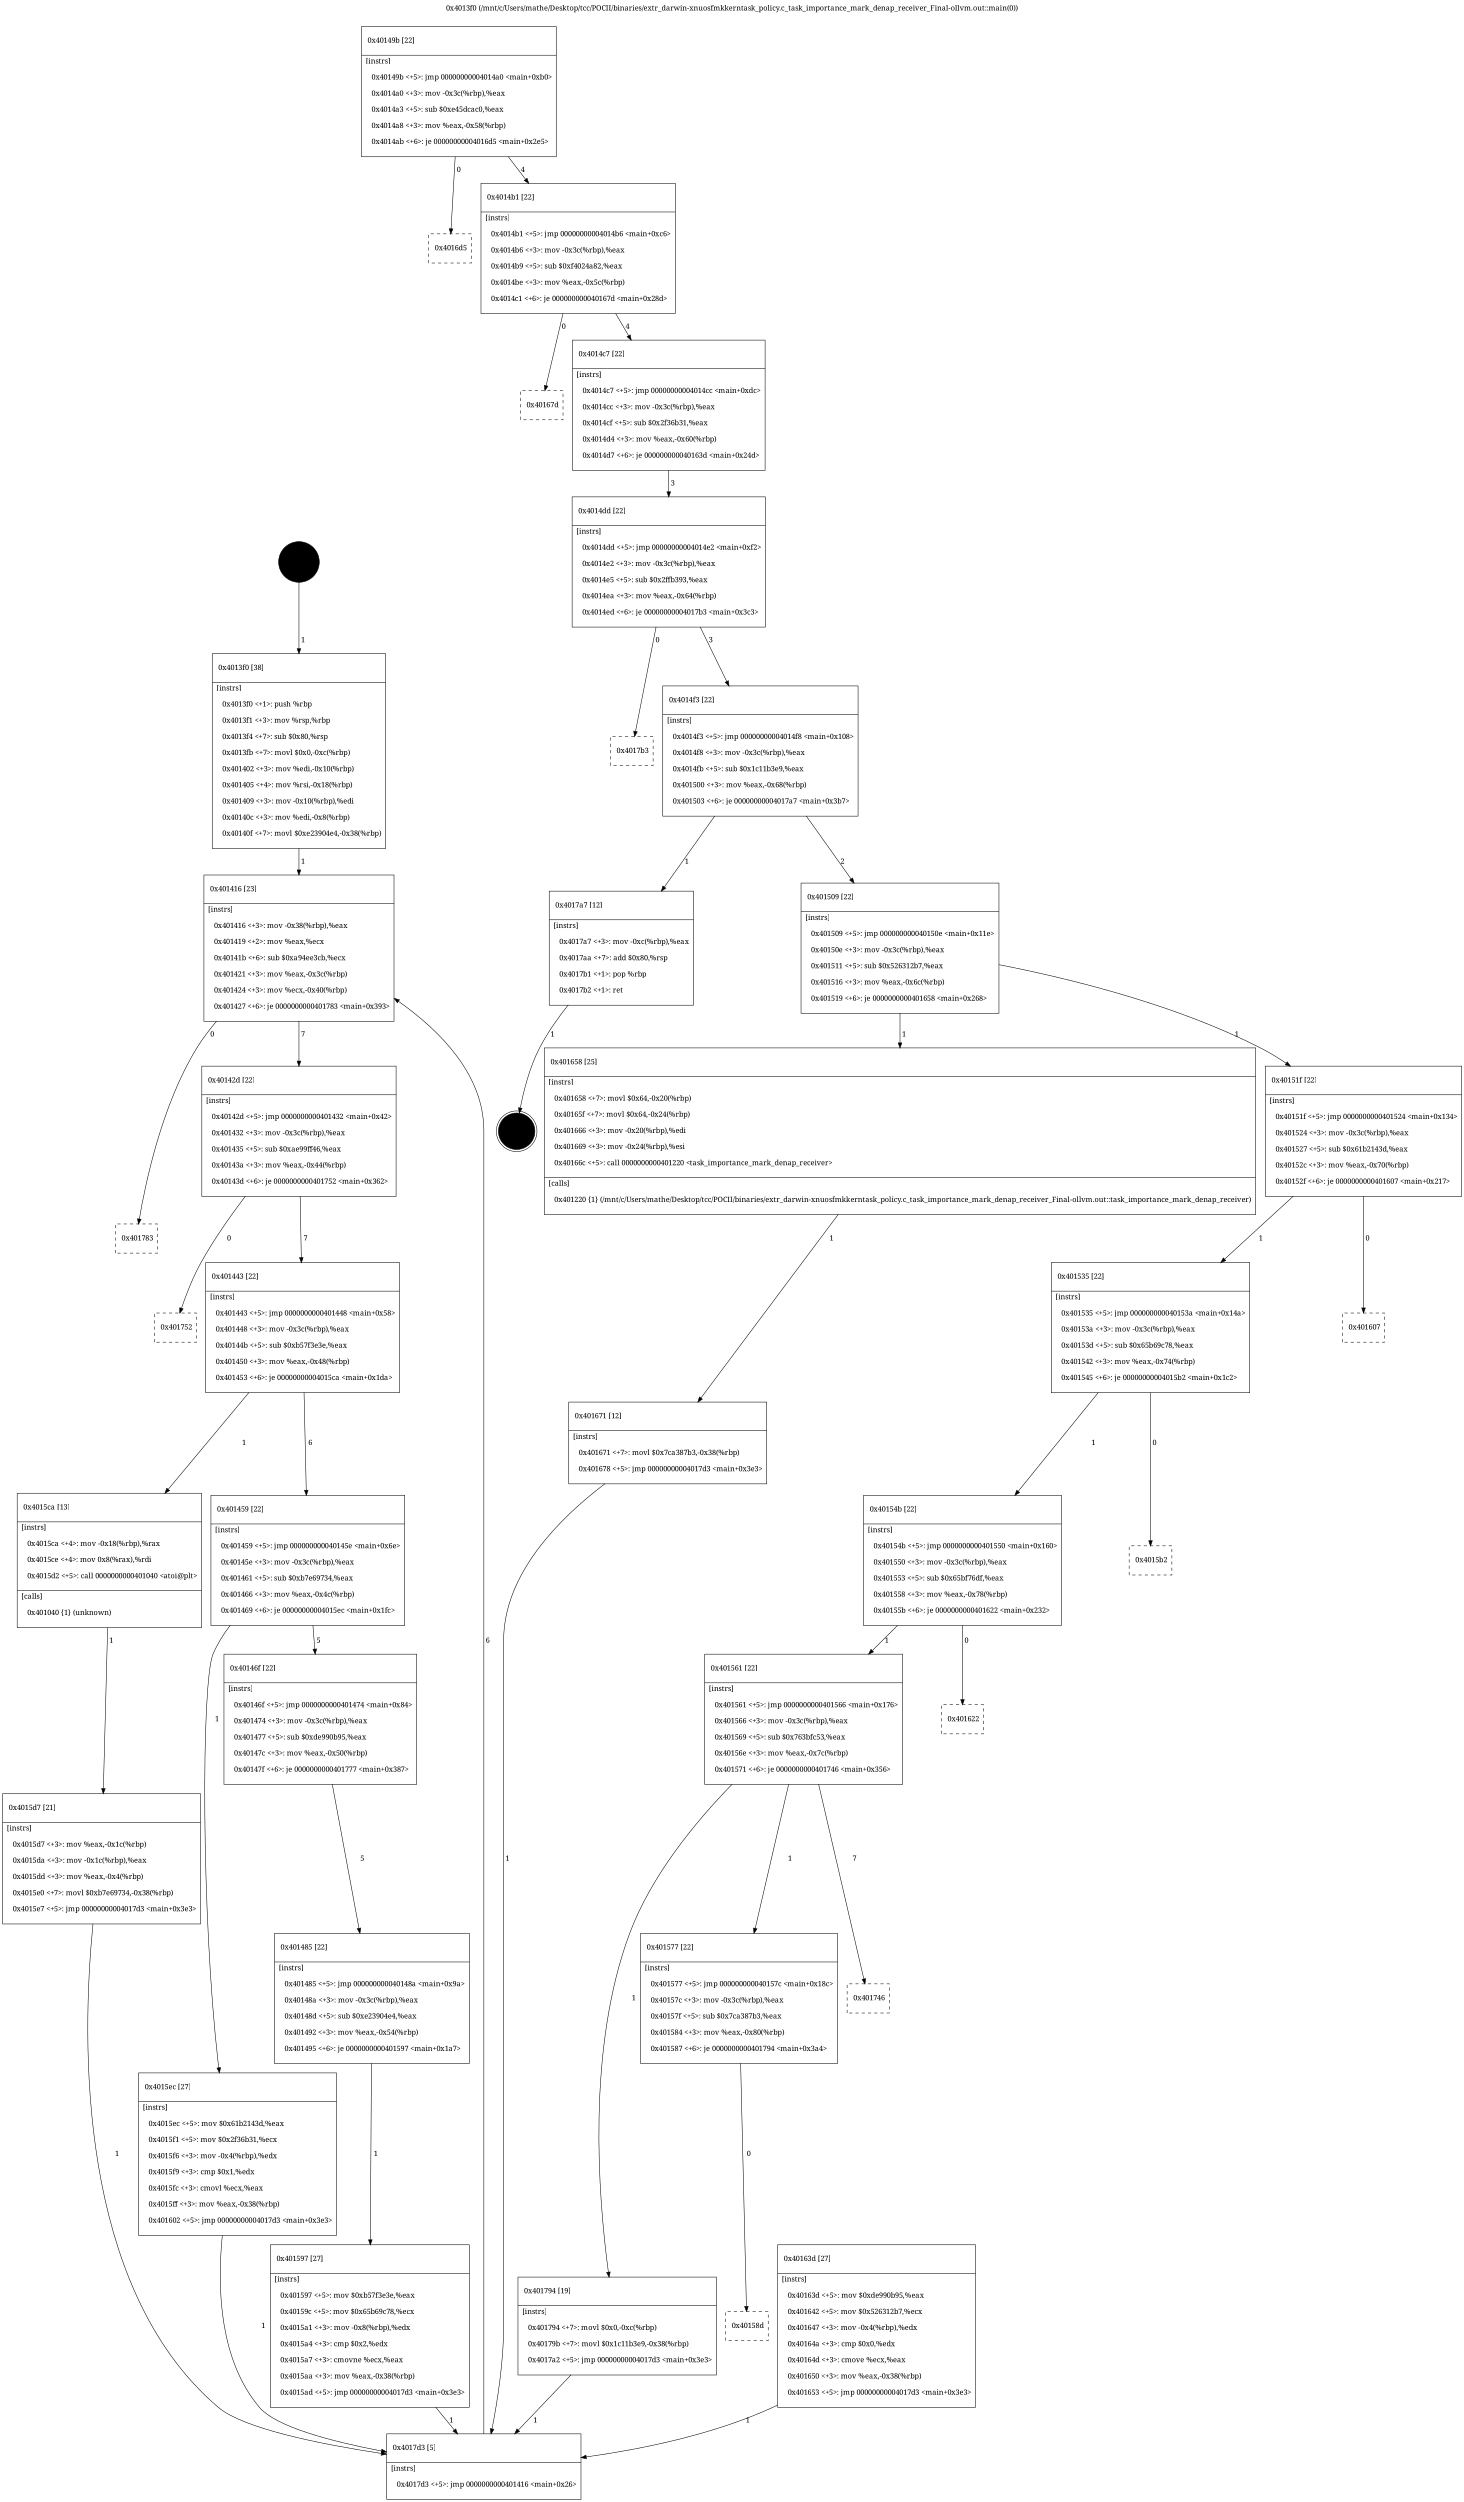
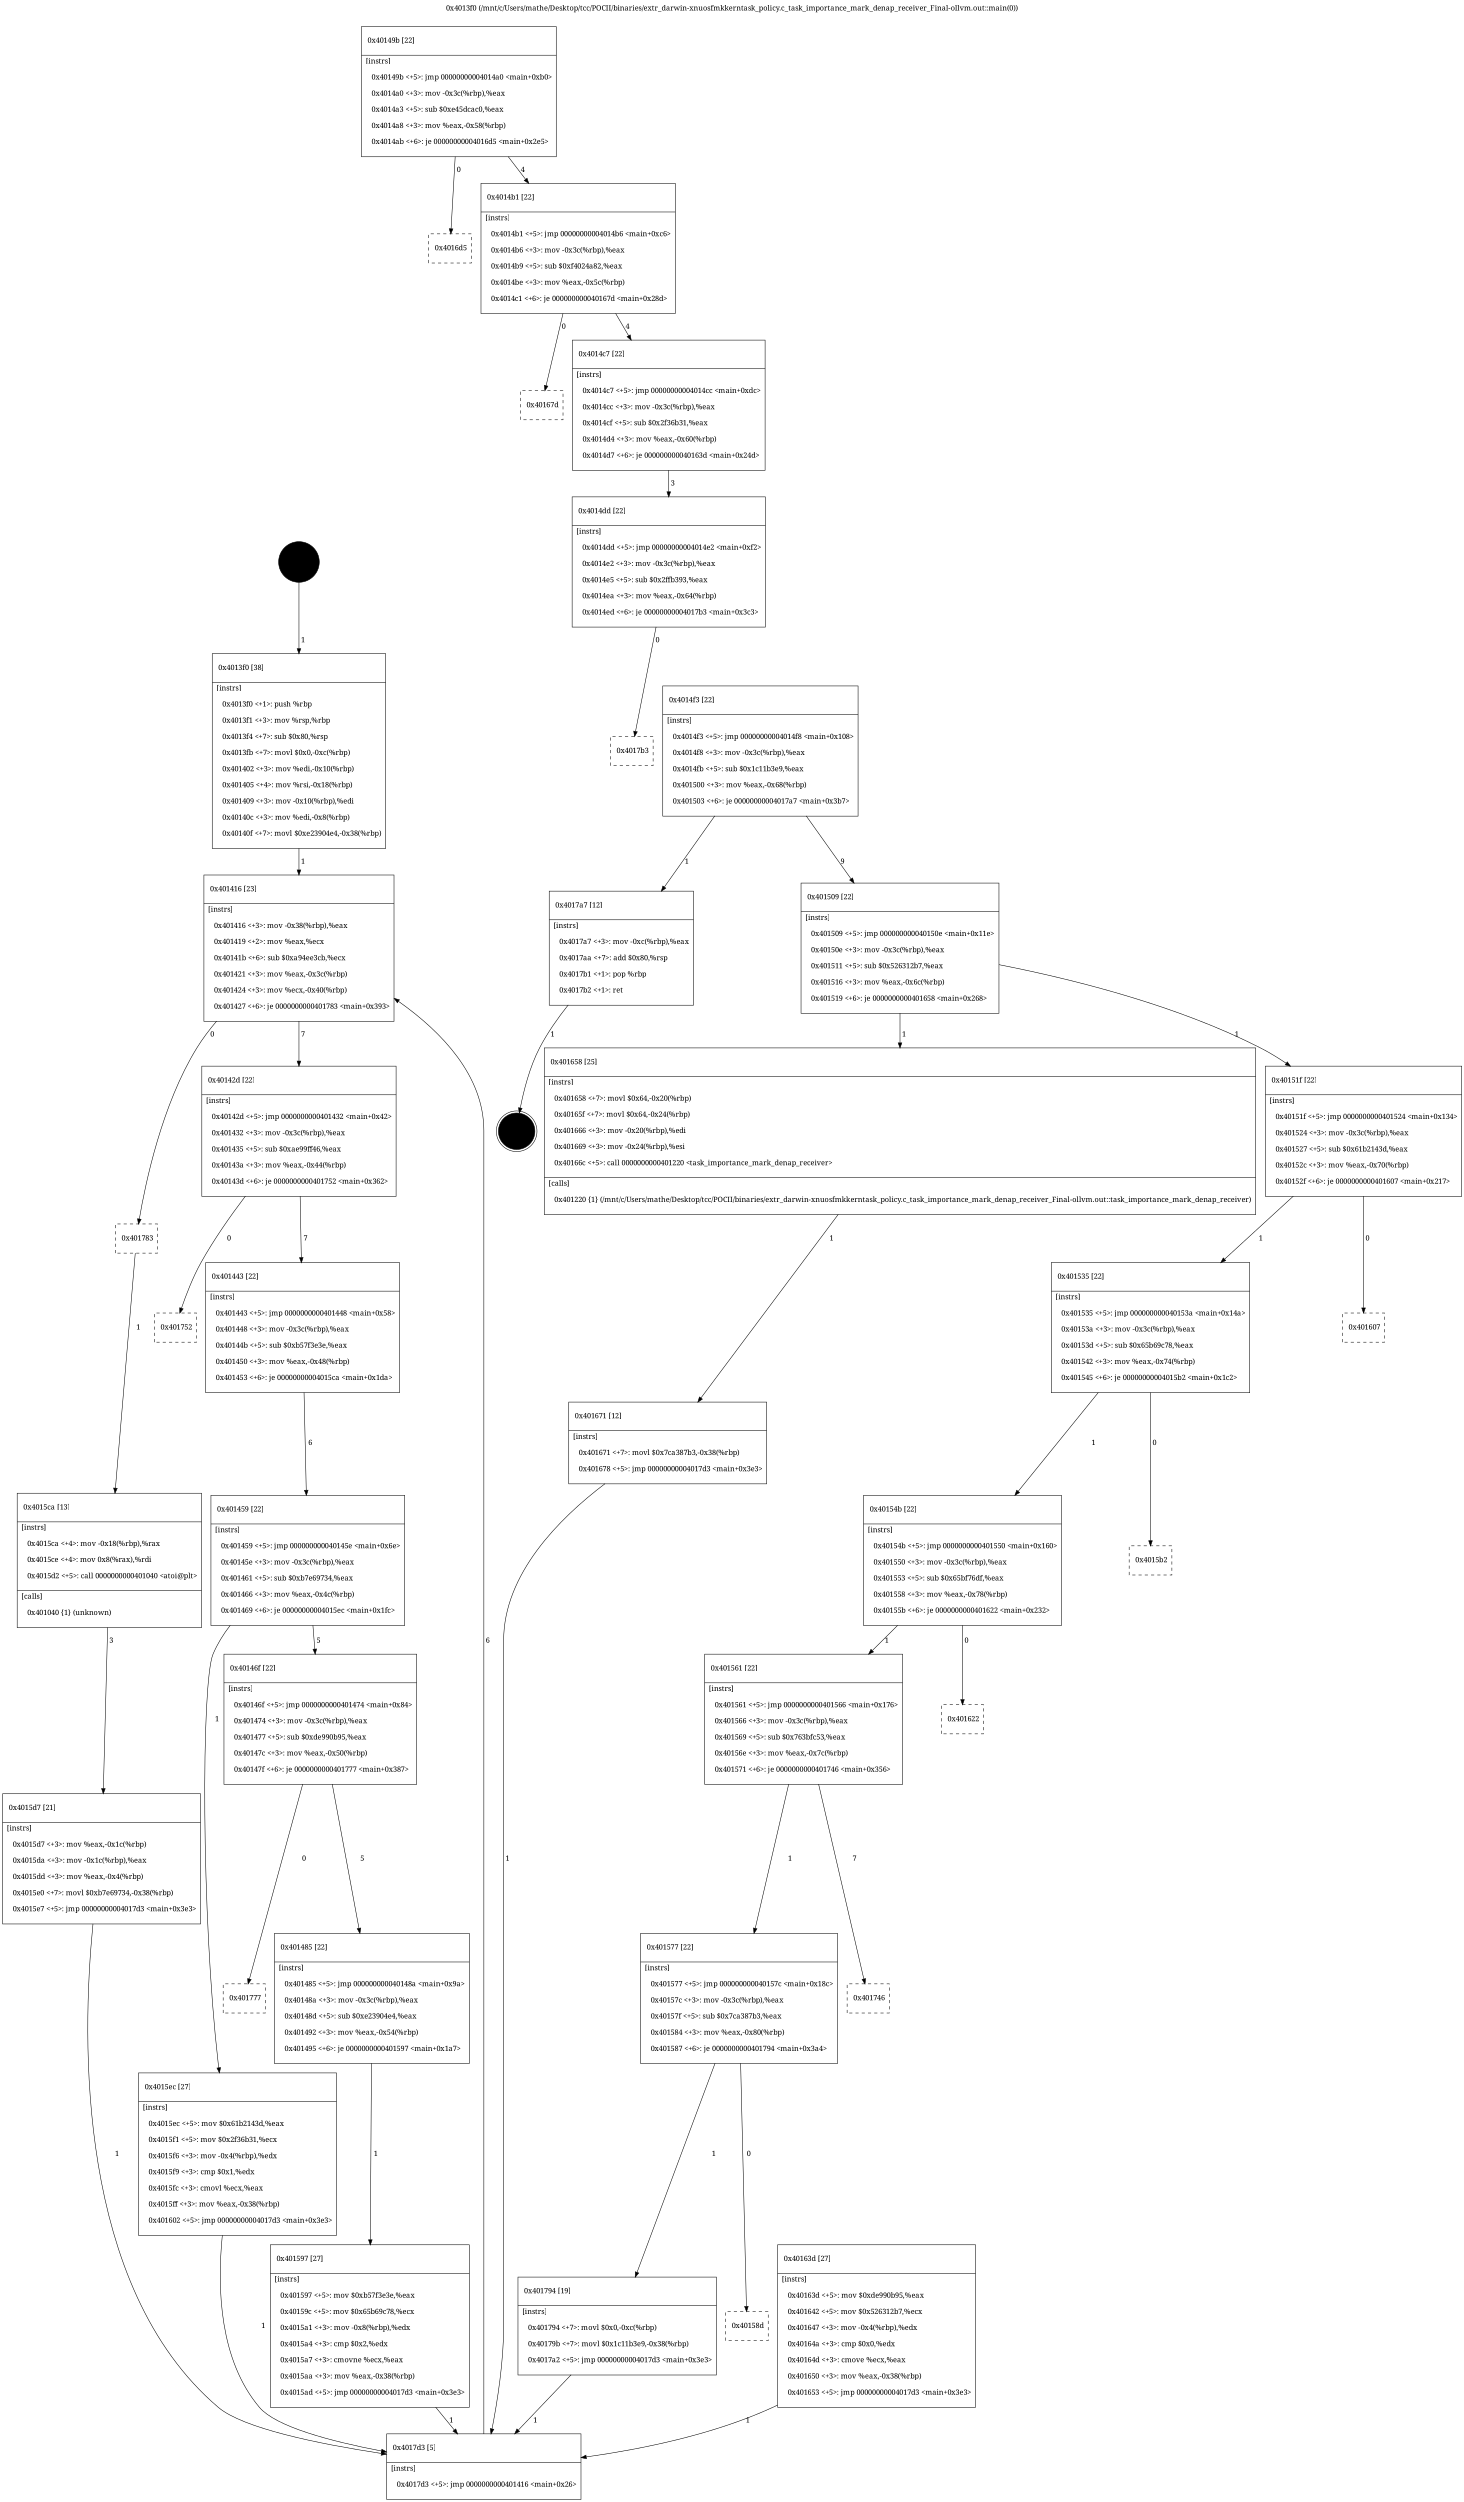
(713, 654) -> none
(842, 862) -> (842, 862)
(209, 1441) -> (125, 1371)
(110, 1641) -> (110, 1641)
none -> (244, 1998)
(609, 2011) -> (676, 2168)
